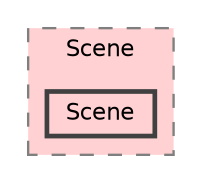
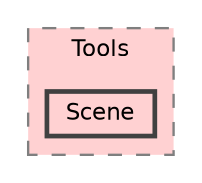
(101, 50) -> (101, 50)
